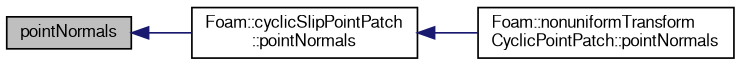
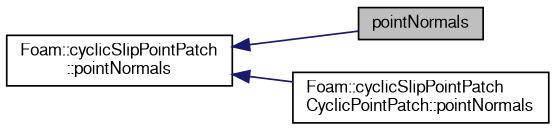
(170, 33) -> (304, 38)
(606, 33) -> (421, 98)
